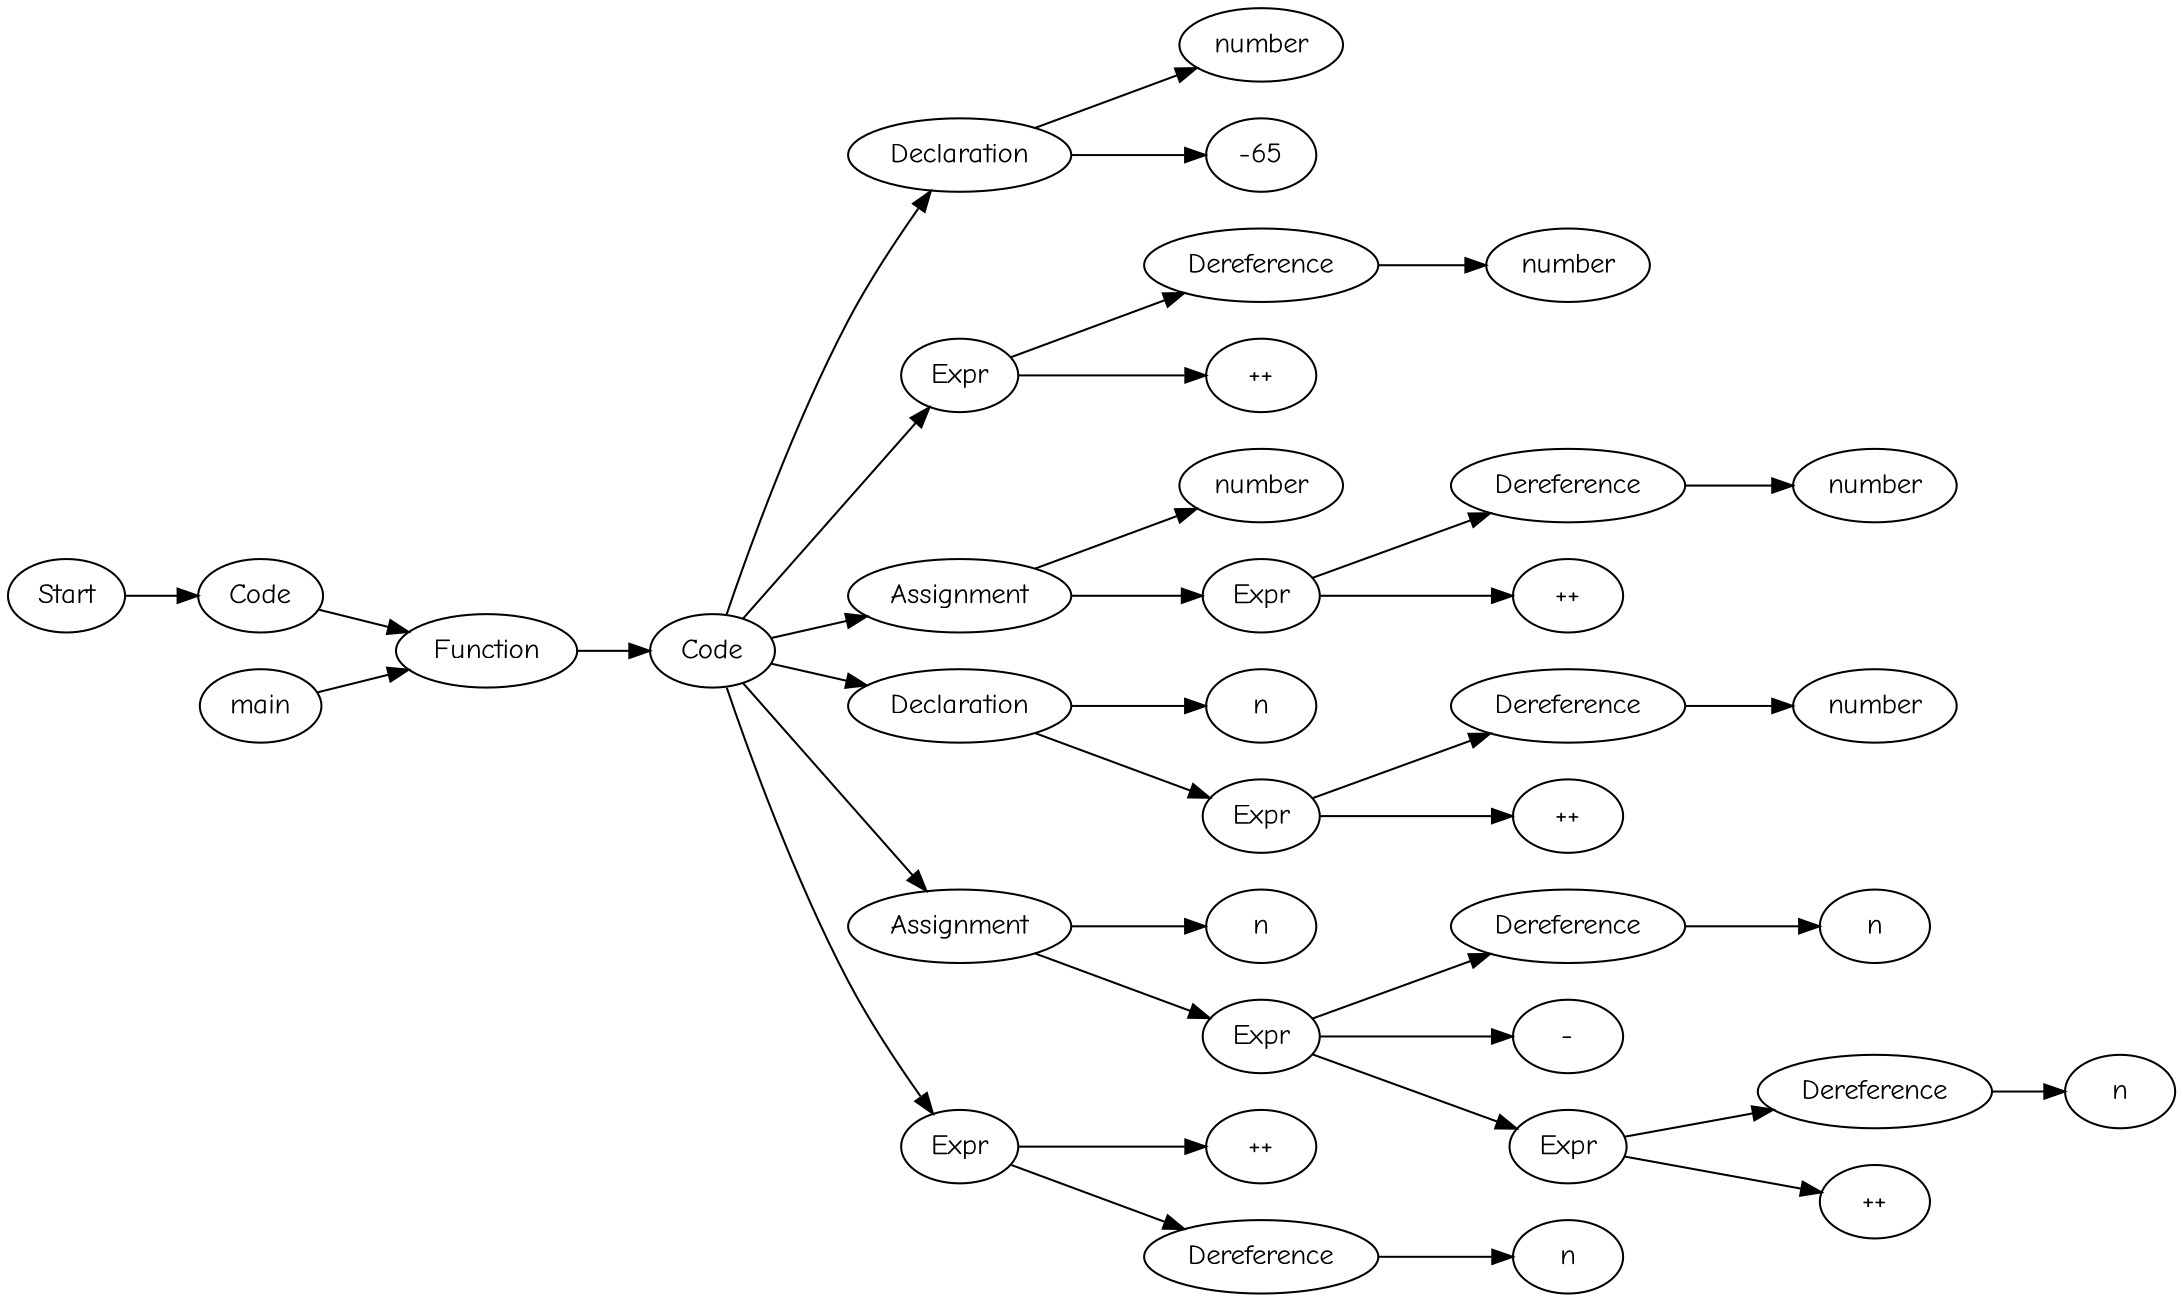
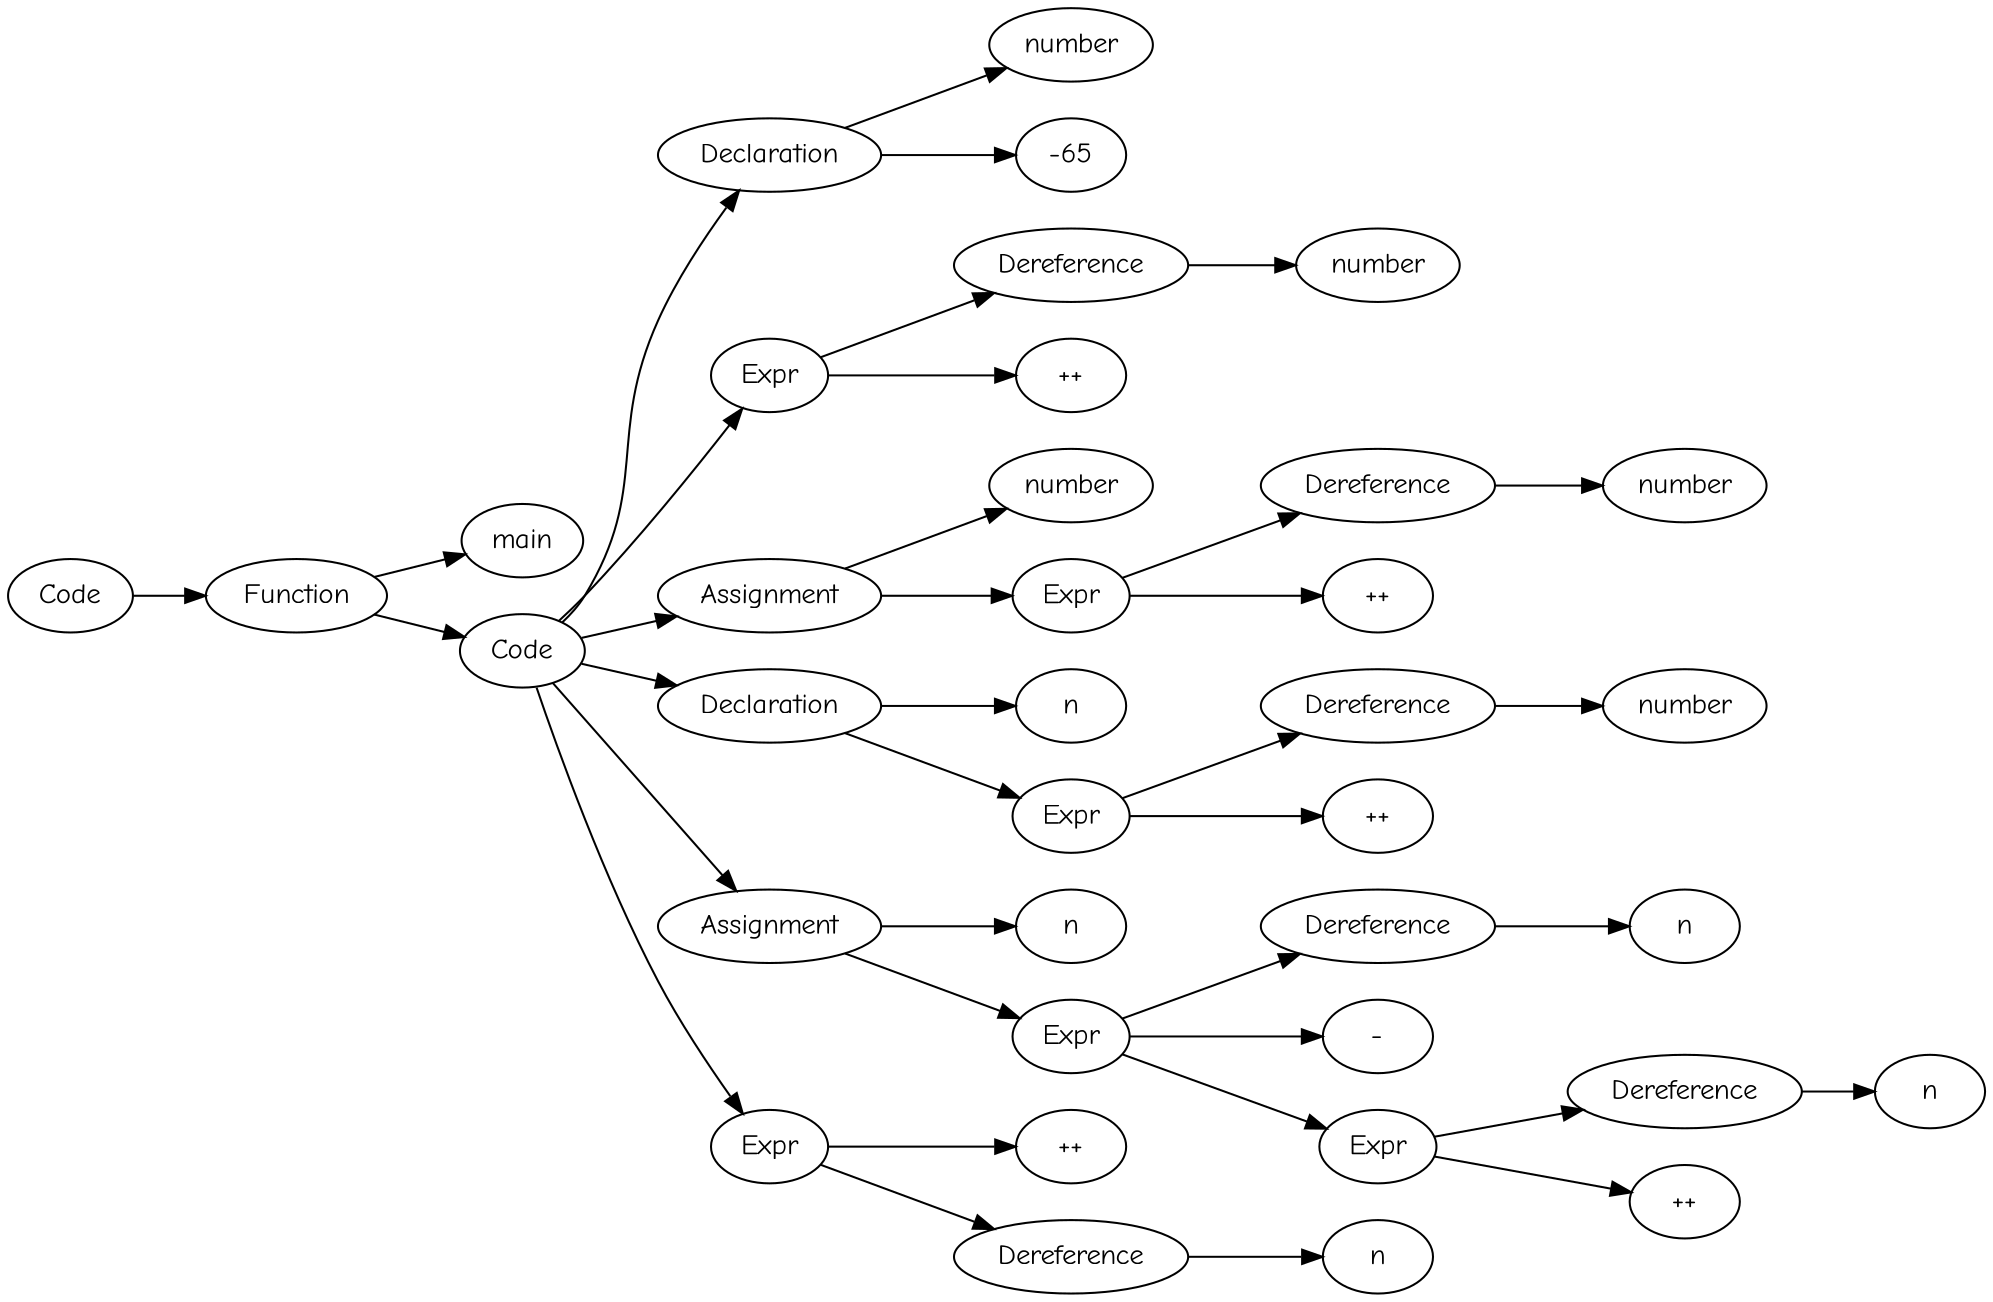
(67, 596) -> none
(353, 684) -> (410, 568)
